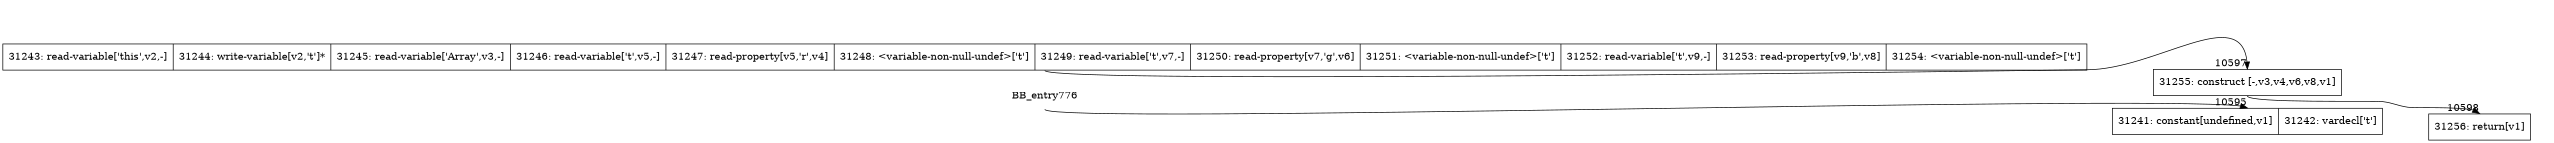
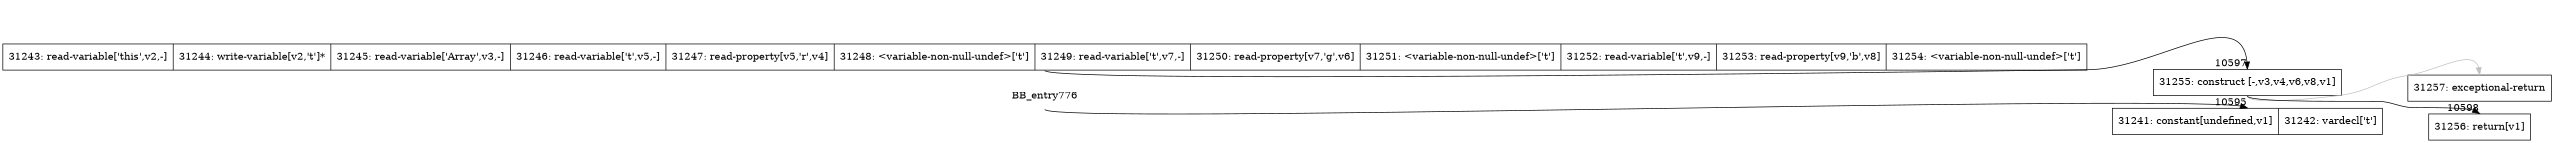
none -> (2480, 88)
